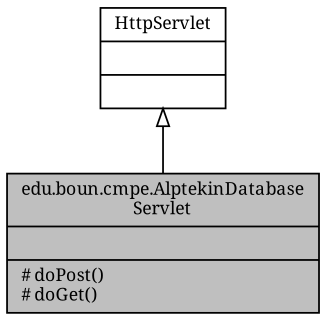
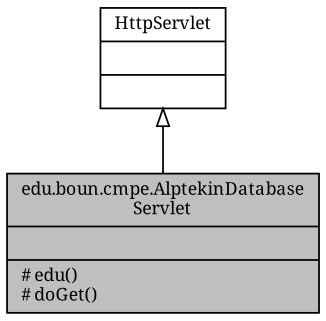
(63, 276) -> (50, 276)
